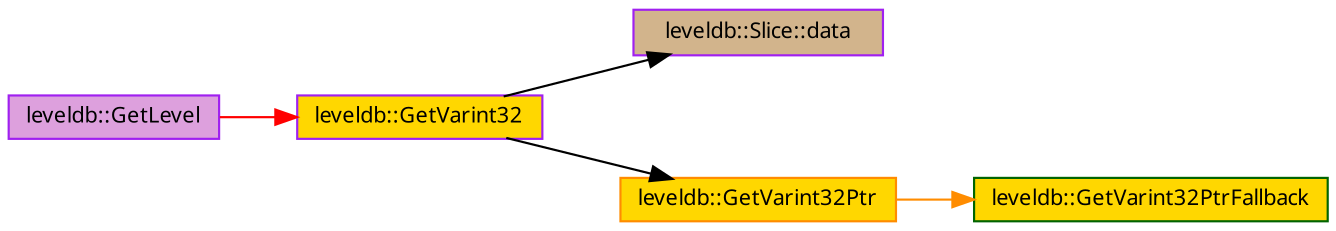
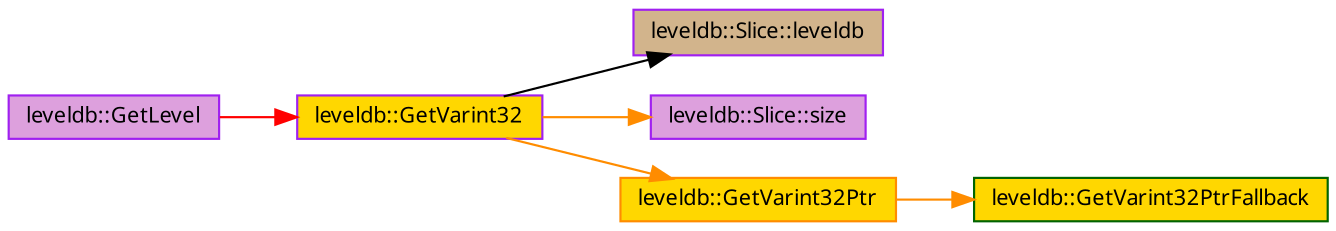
(758, 33) -> (758, 33)
none -> (758, 117)
(579, 156) -> (579, 156)
